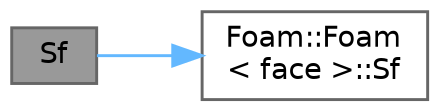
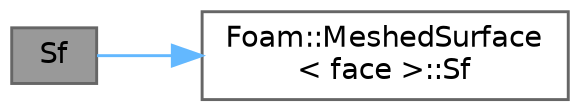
(315, 56) -> (385, 56)
